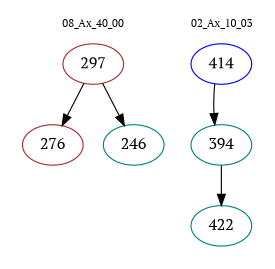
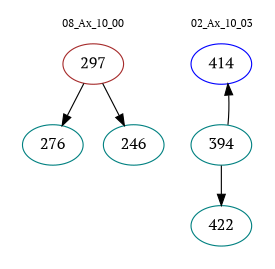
(93, 24) -> (93, 24)
(214, 99) -> (229, 110)
(53, 145) -> (53, 145)
